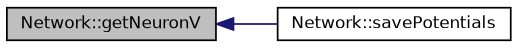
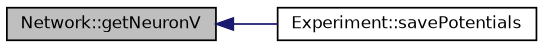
(394, 24) -> (407, 24)
